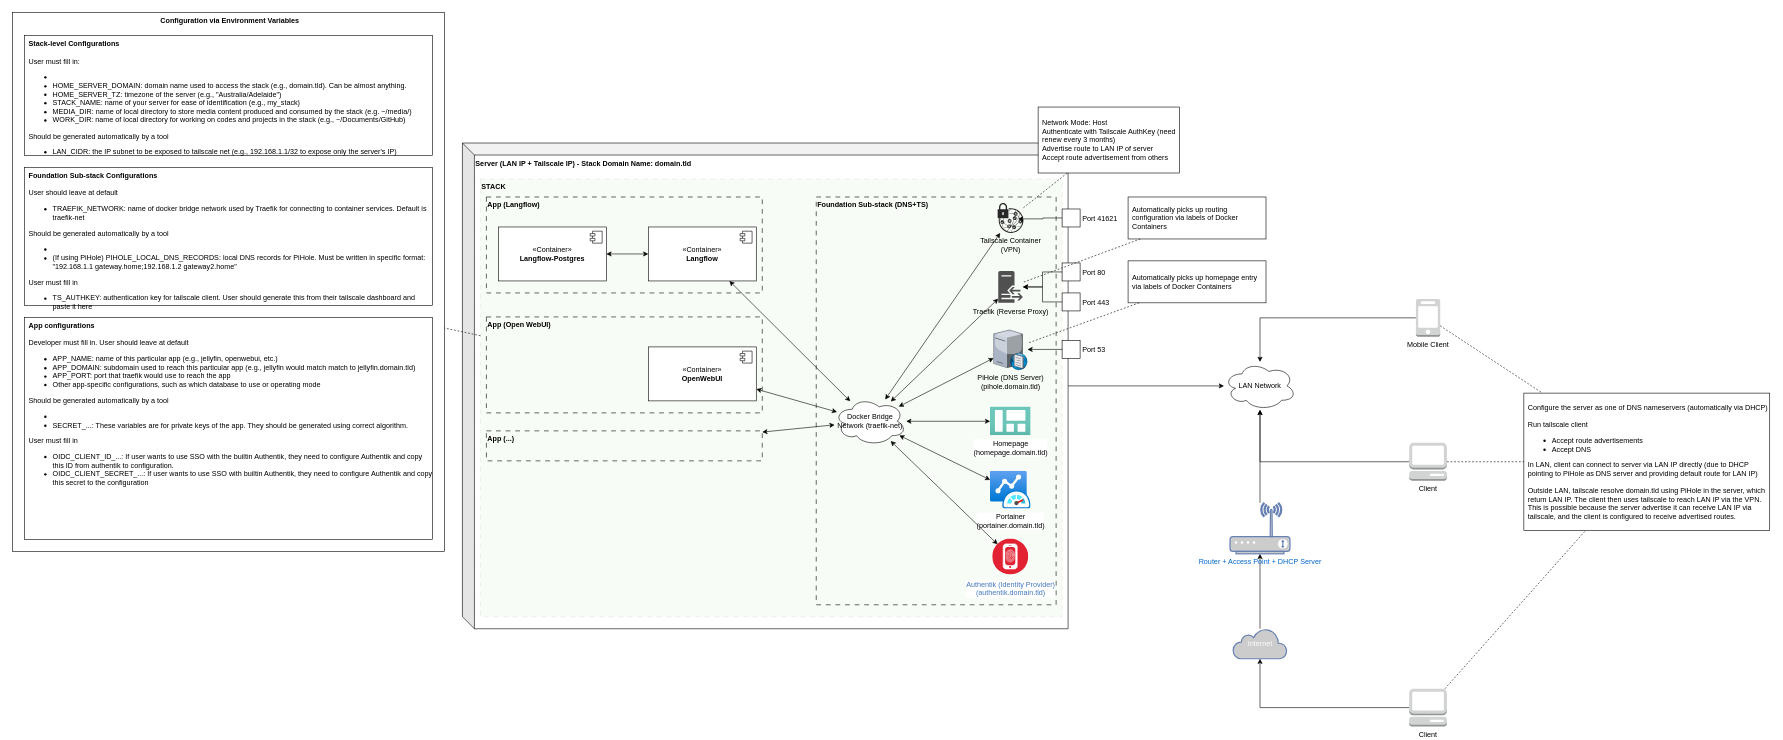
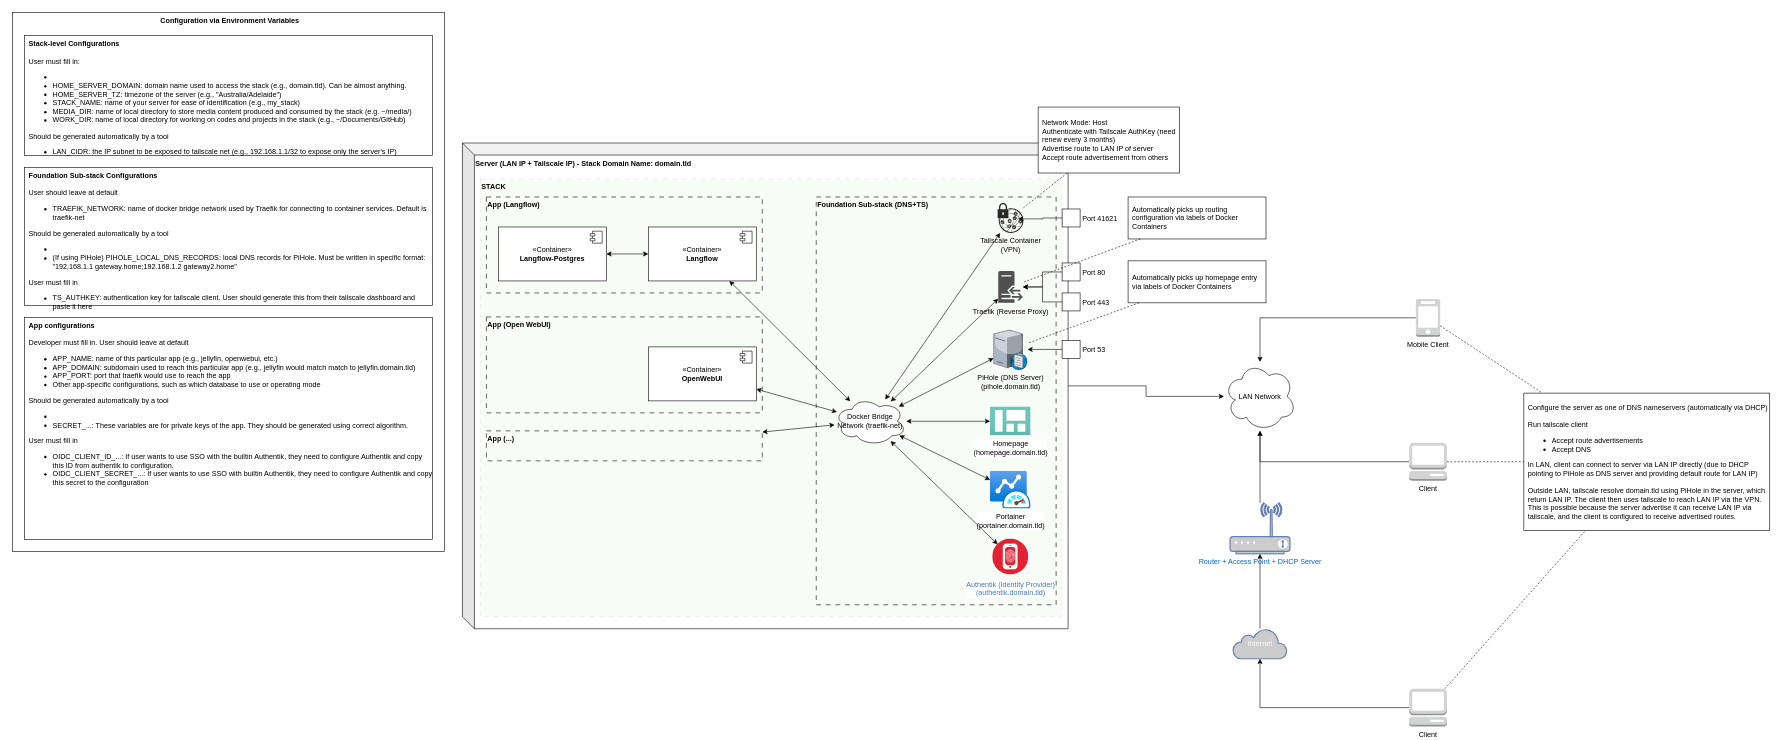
(463, 332) -> none
(1260, 386) -> (1260, 397)
